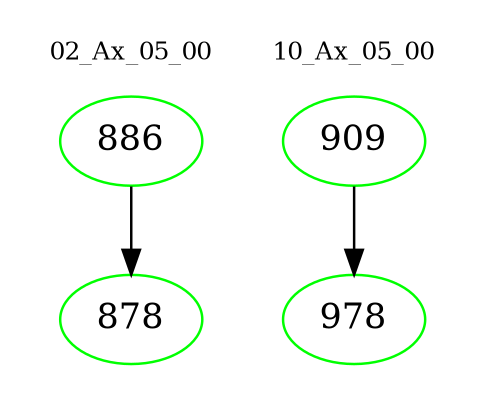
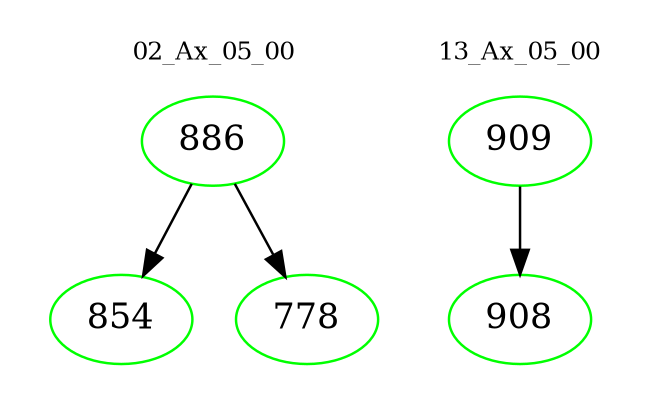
(354, 53) -> (520, 53)
none -> (121, 319)
(131, 319) -> (307, 319)
(354, 319) -> (520, 319)
